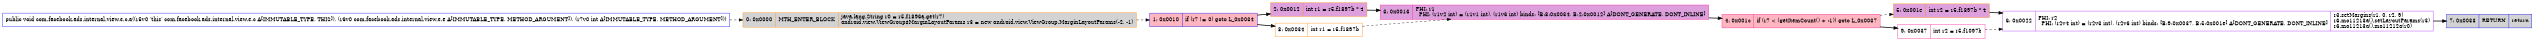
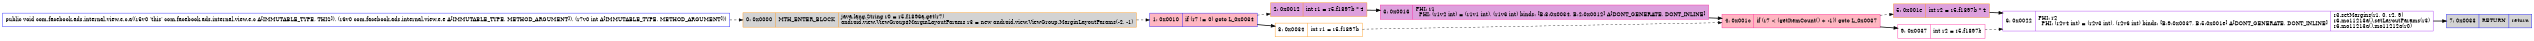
(1262, 15) -> (1262, 15)
(1405, 23) -> (1540, 26)
(1958, 31) -> (1958, 31)
